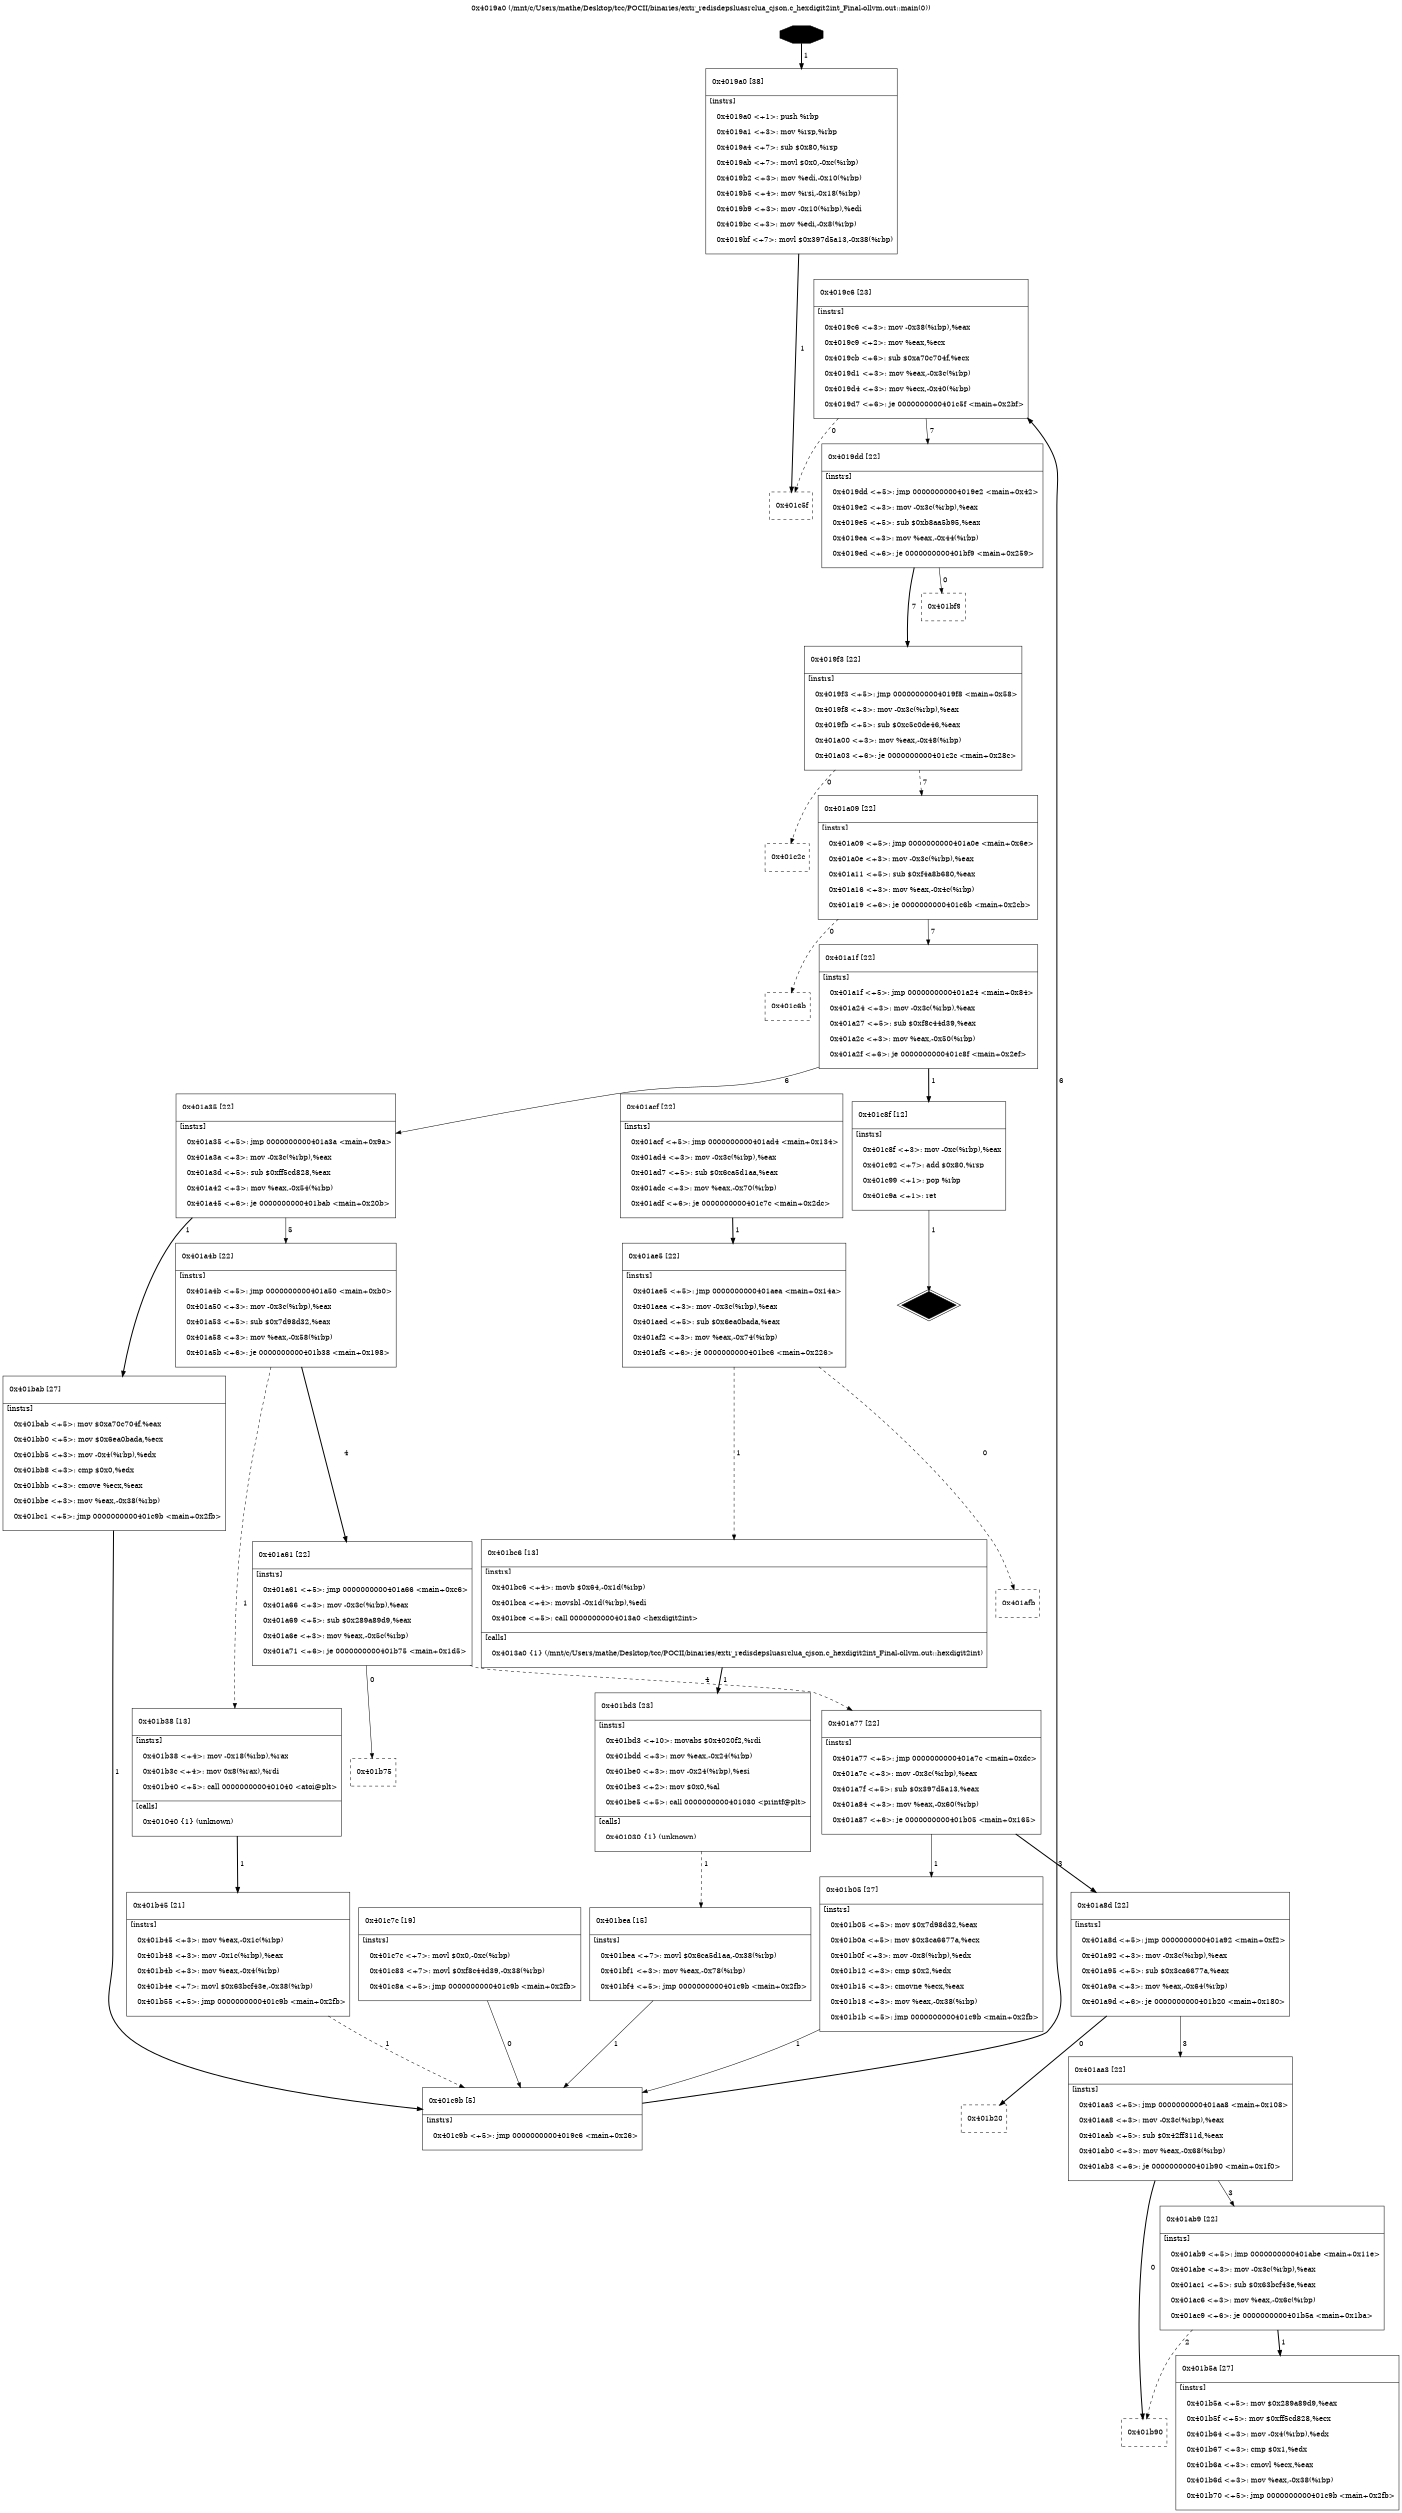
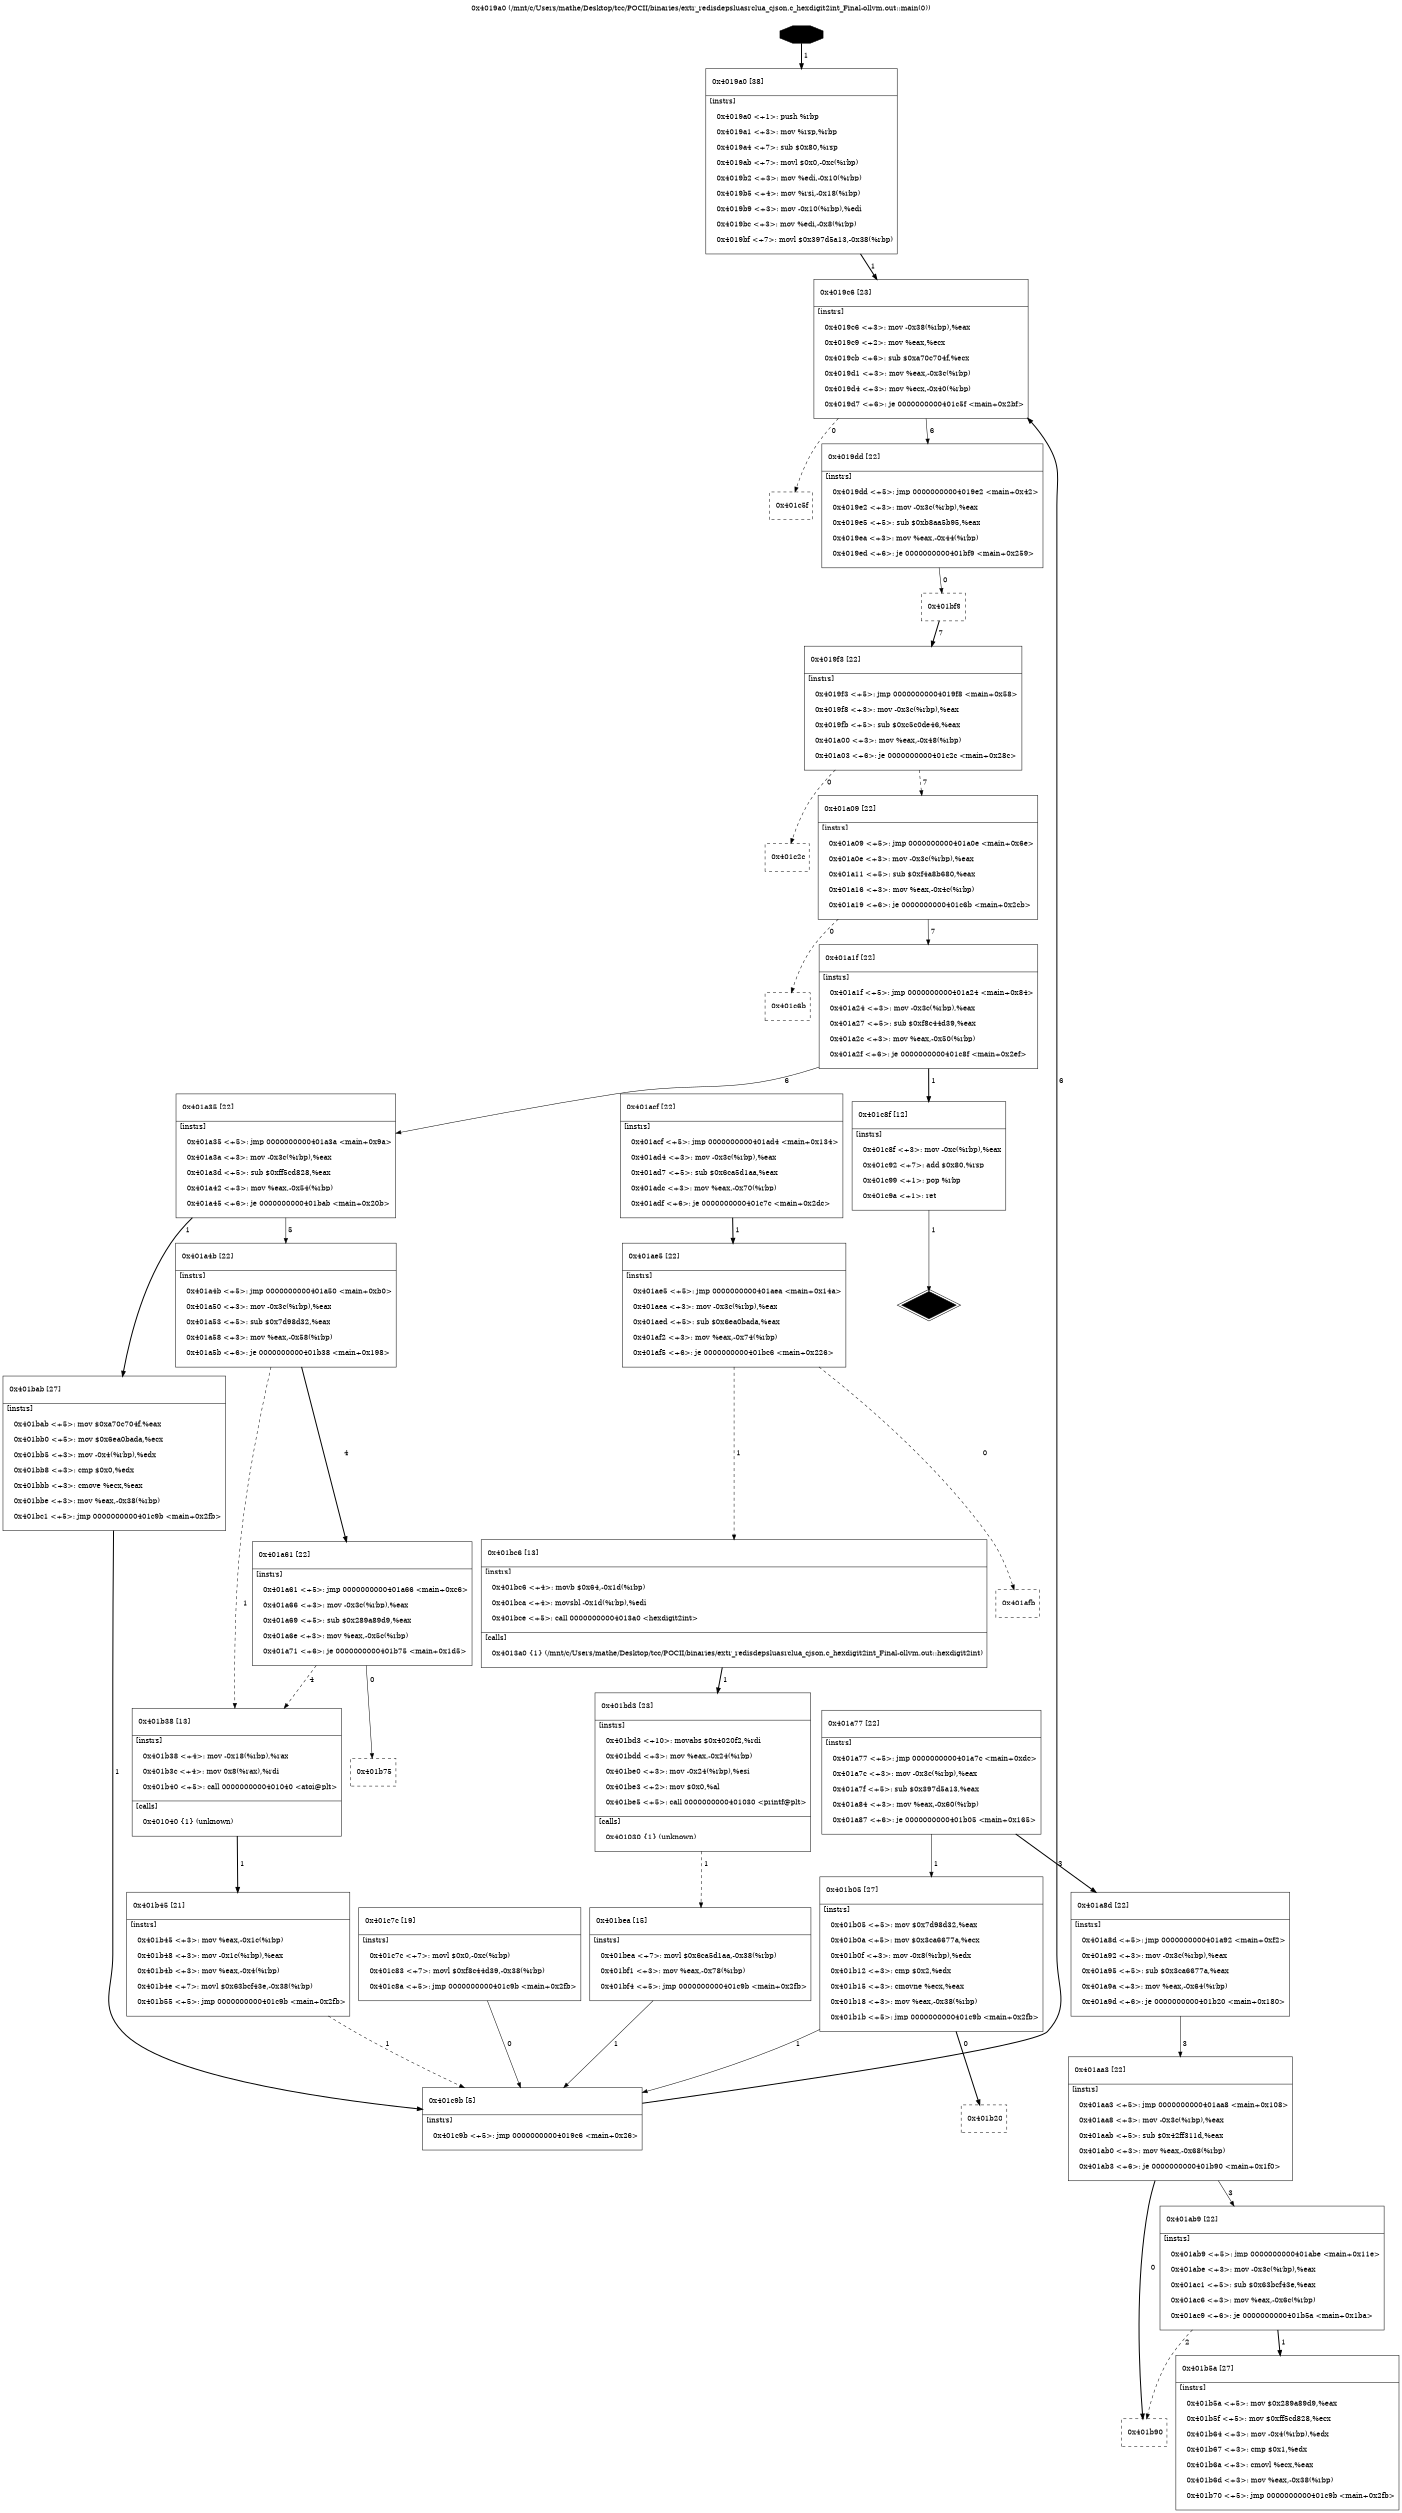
(795, 370) -> (867, 264)
(931, 431) -> (931, 431)
(908, 604) -> (936, 631)
(660, 1681) -> (302, 1685)
(1055, 2059) -> (967, 2066)
